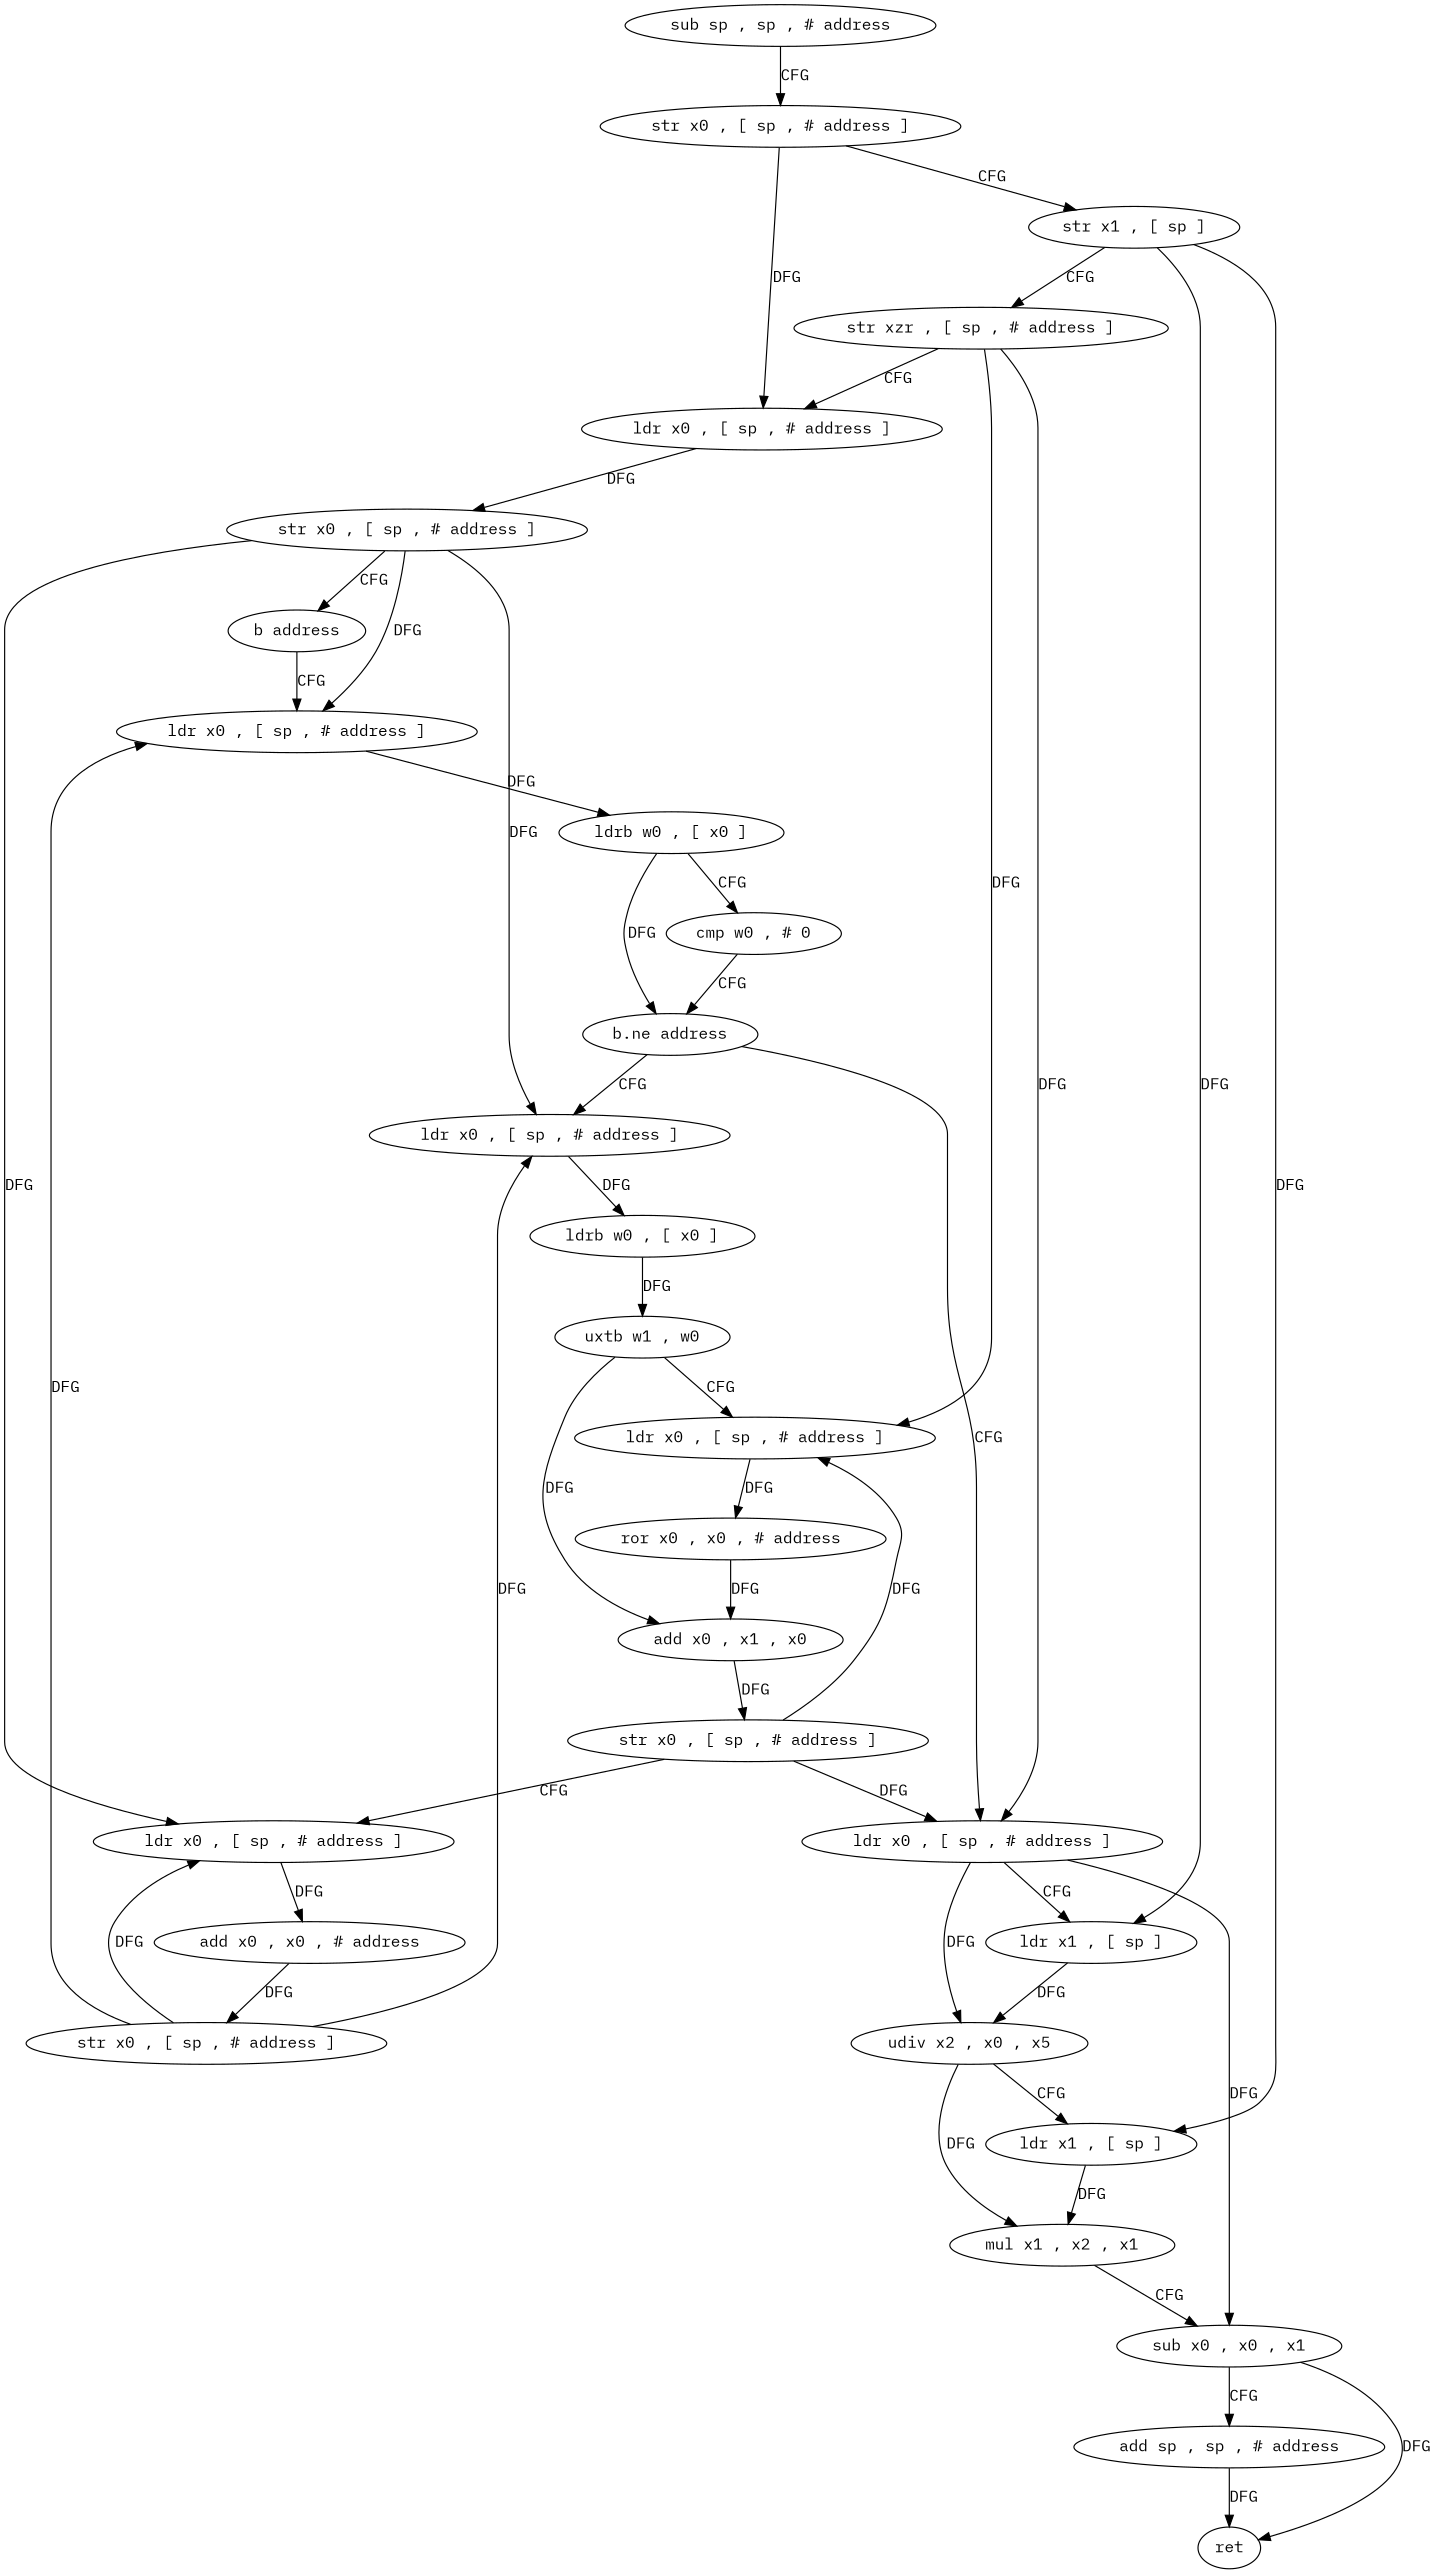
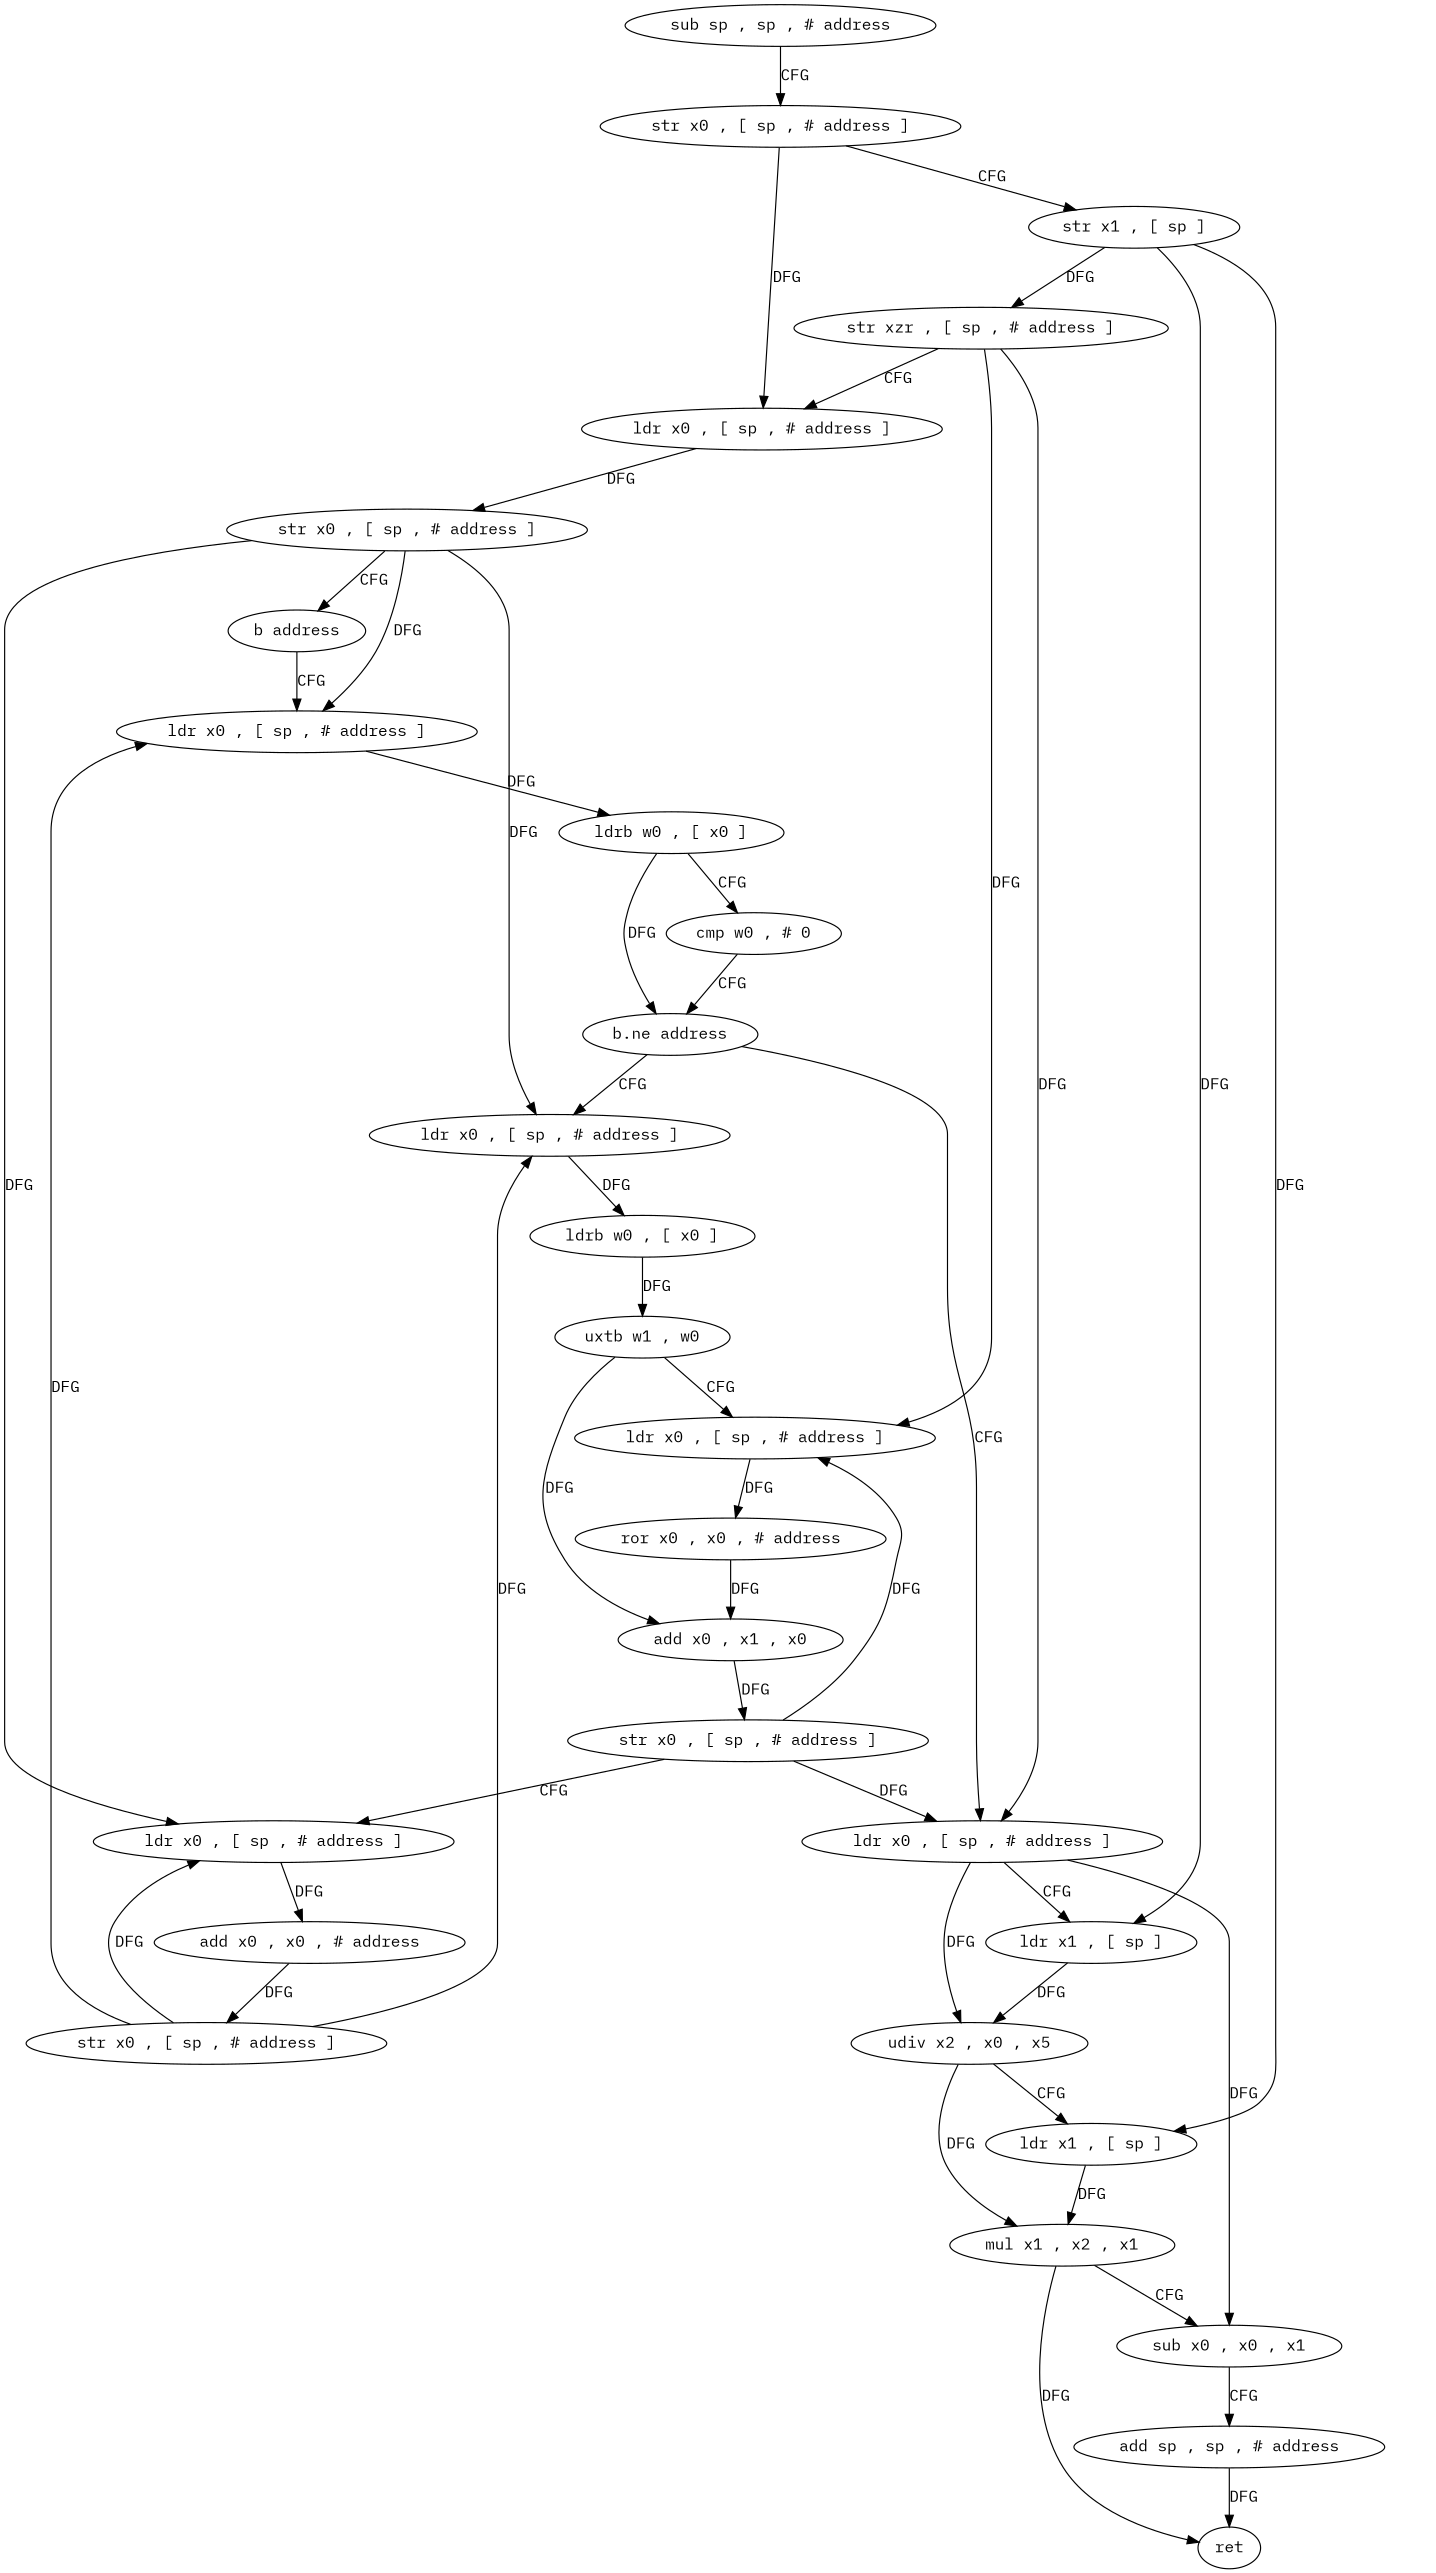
(1080, 278) -> (1080, 278)
(1399, 2462) -> (1050, 2440)
